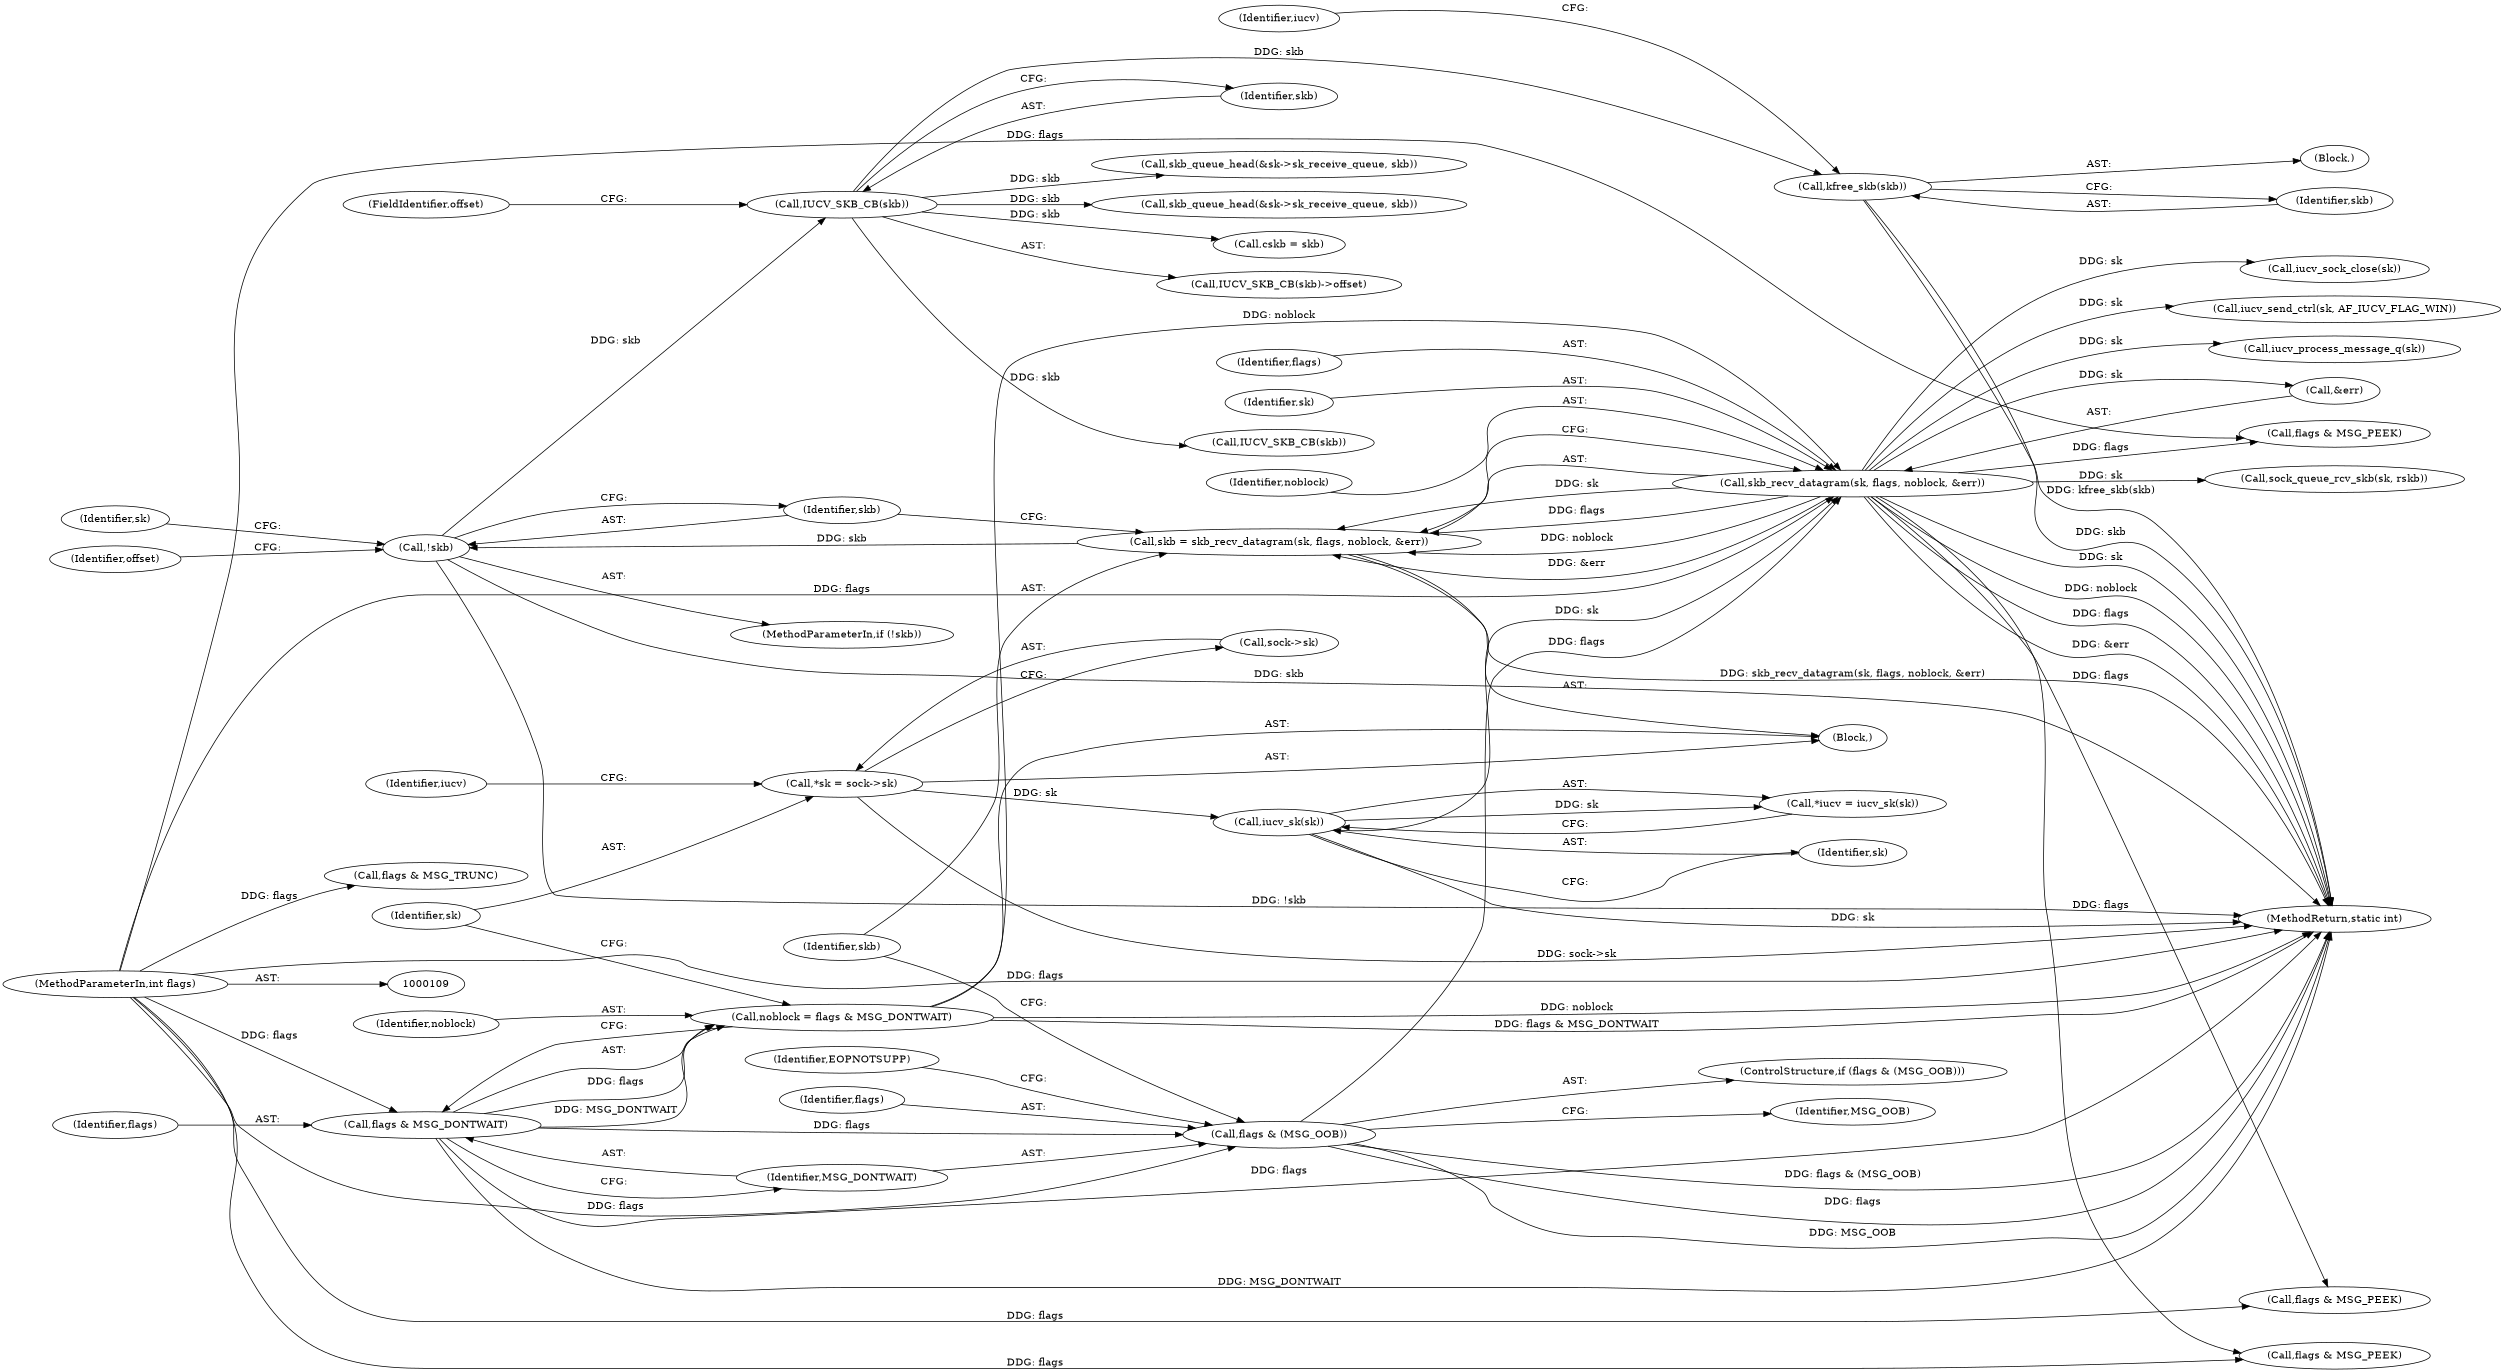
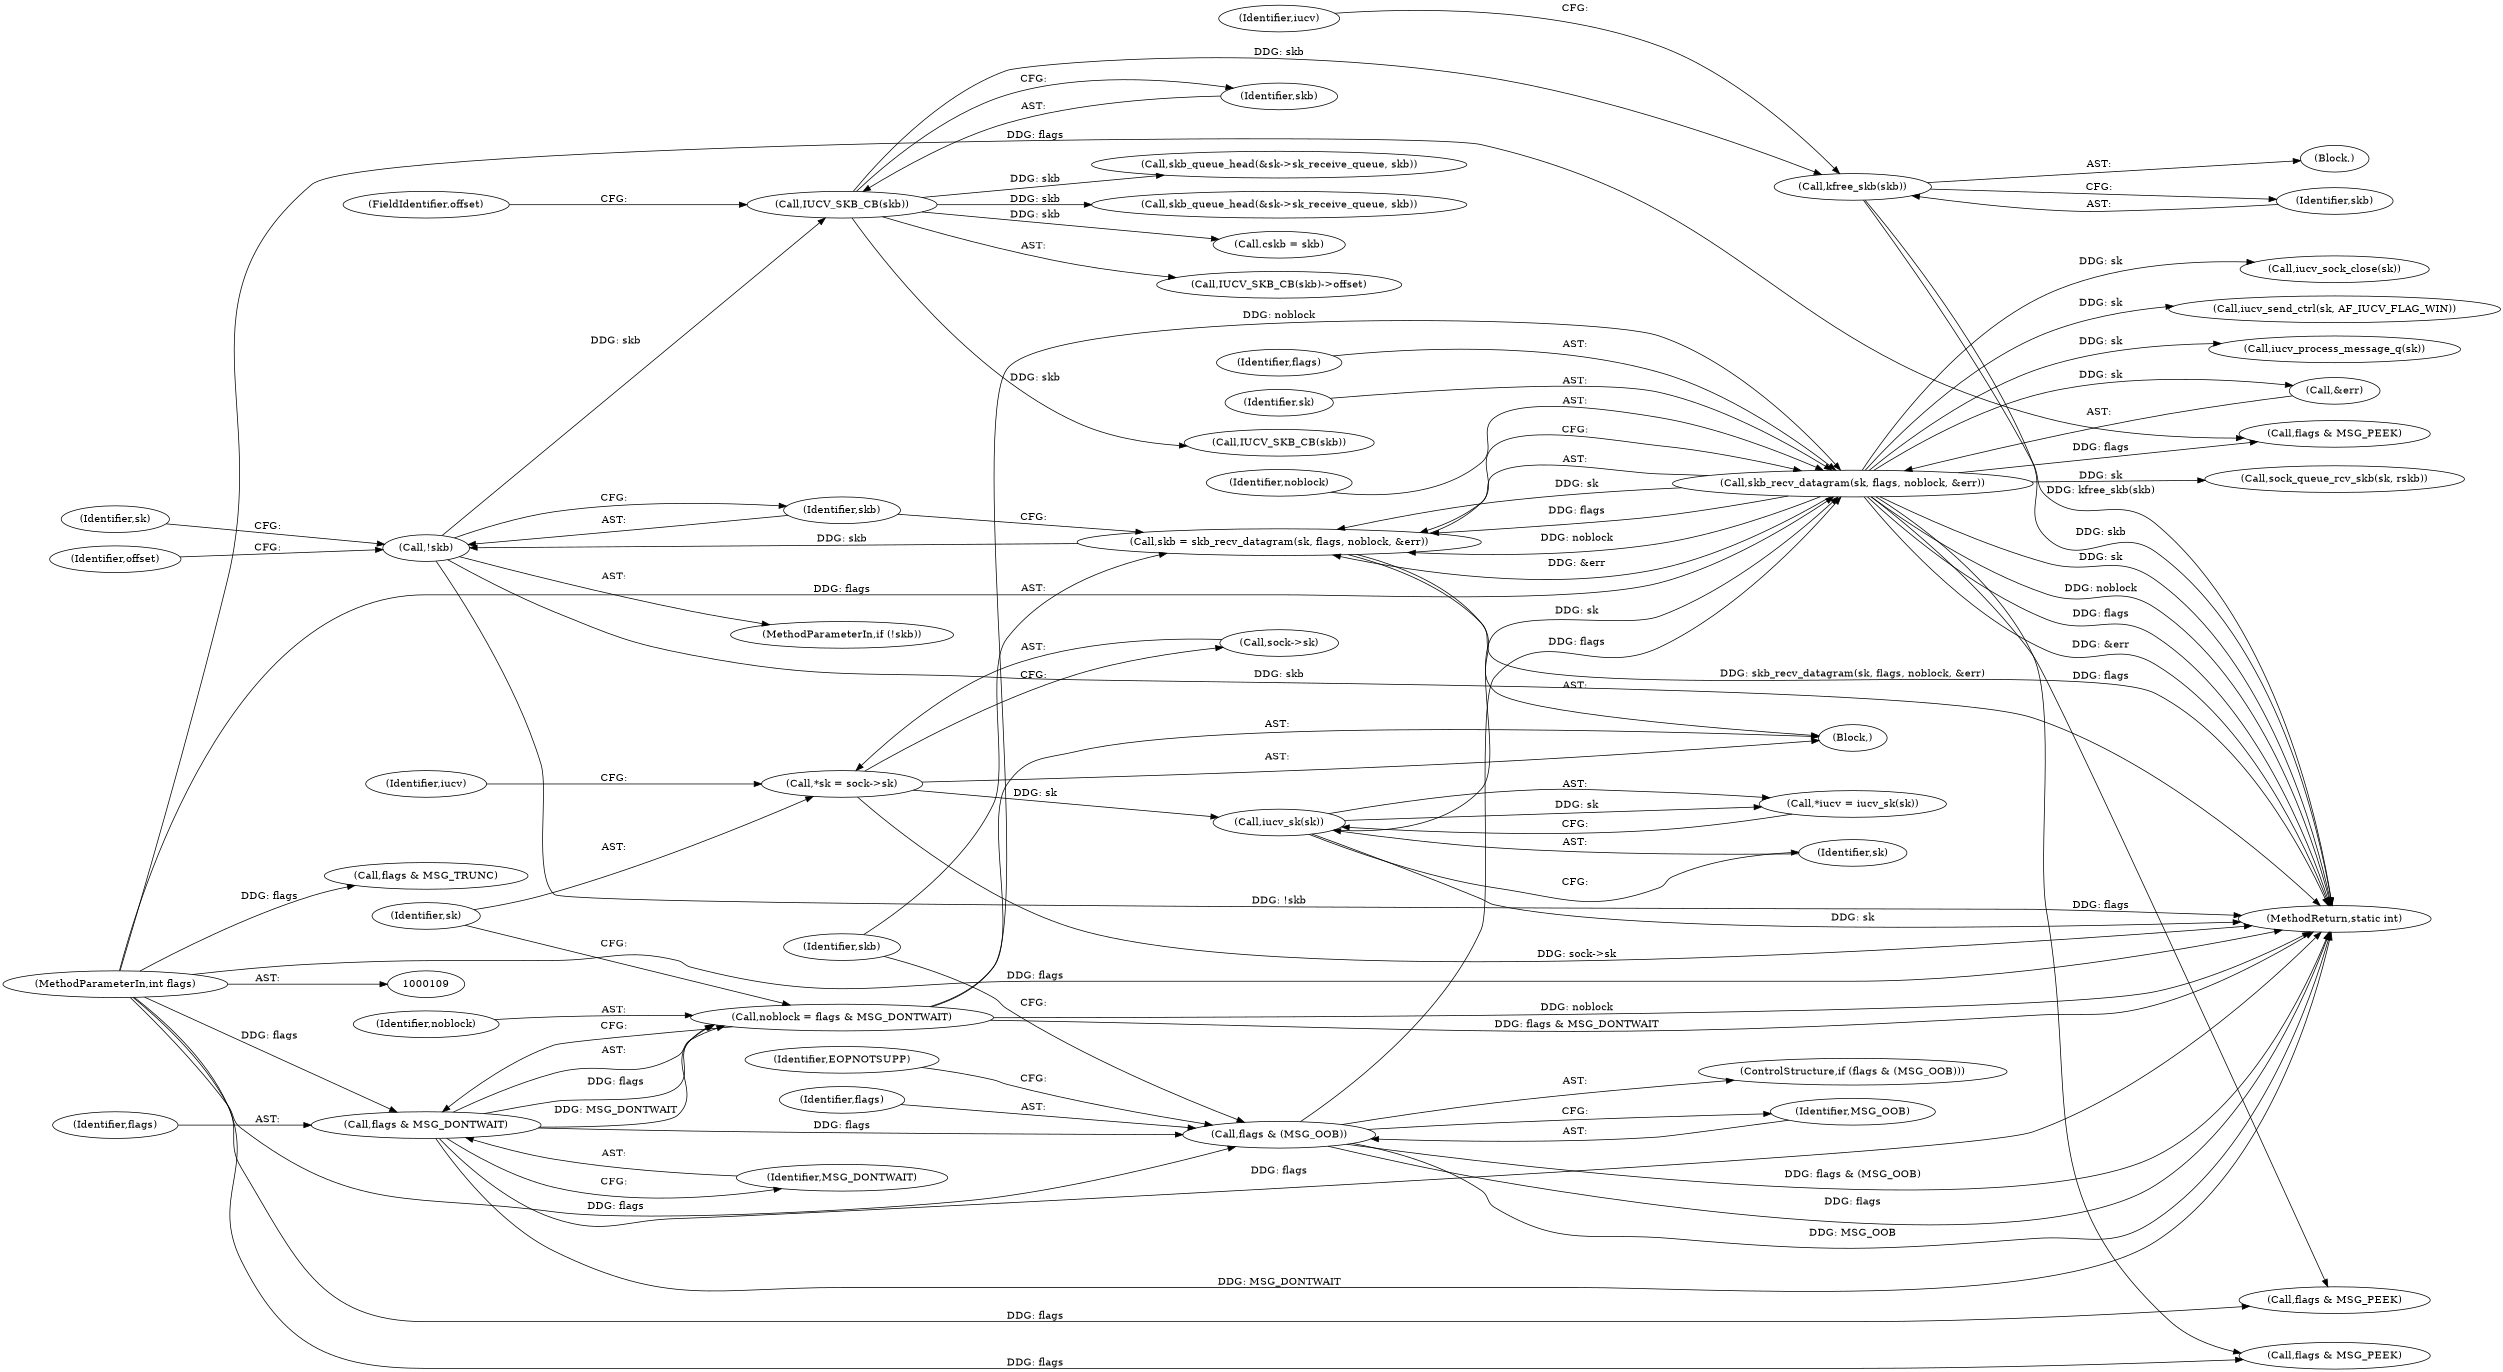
(1066, 1159) -> (1584, 1140)
